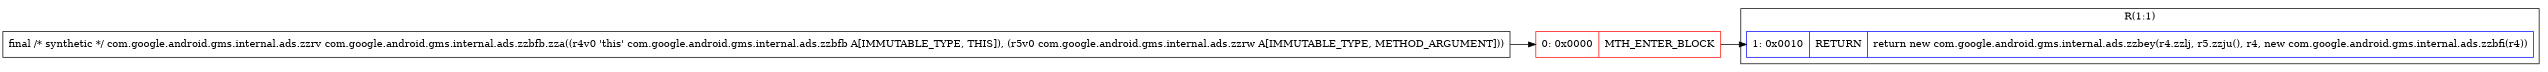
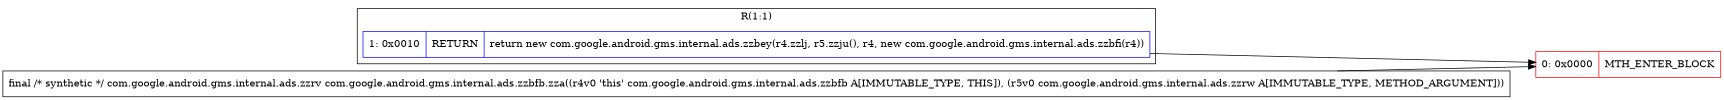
(1730, 44) -> (1339, 58)
